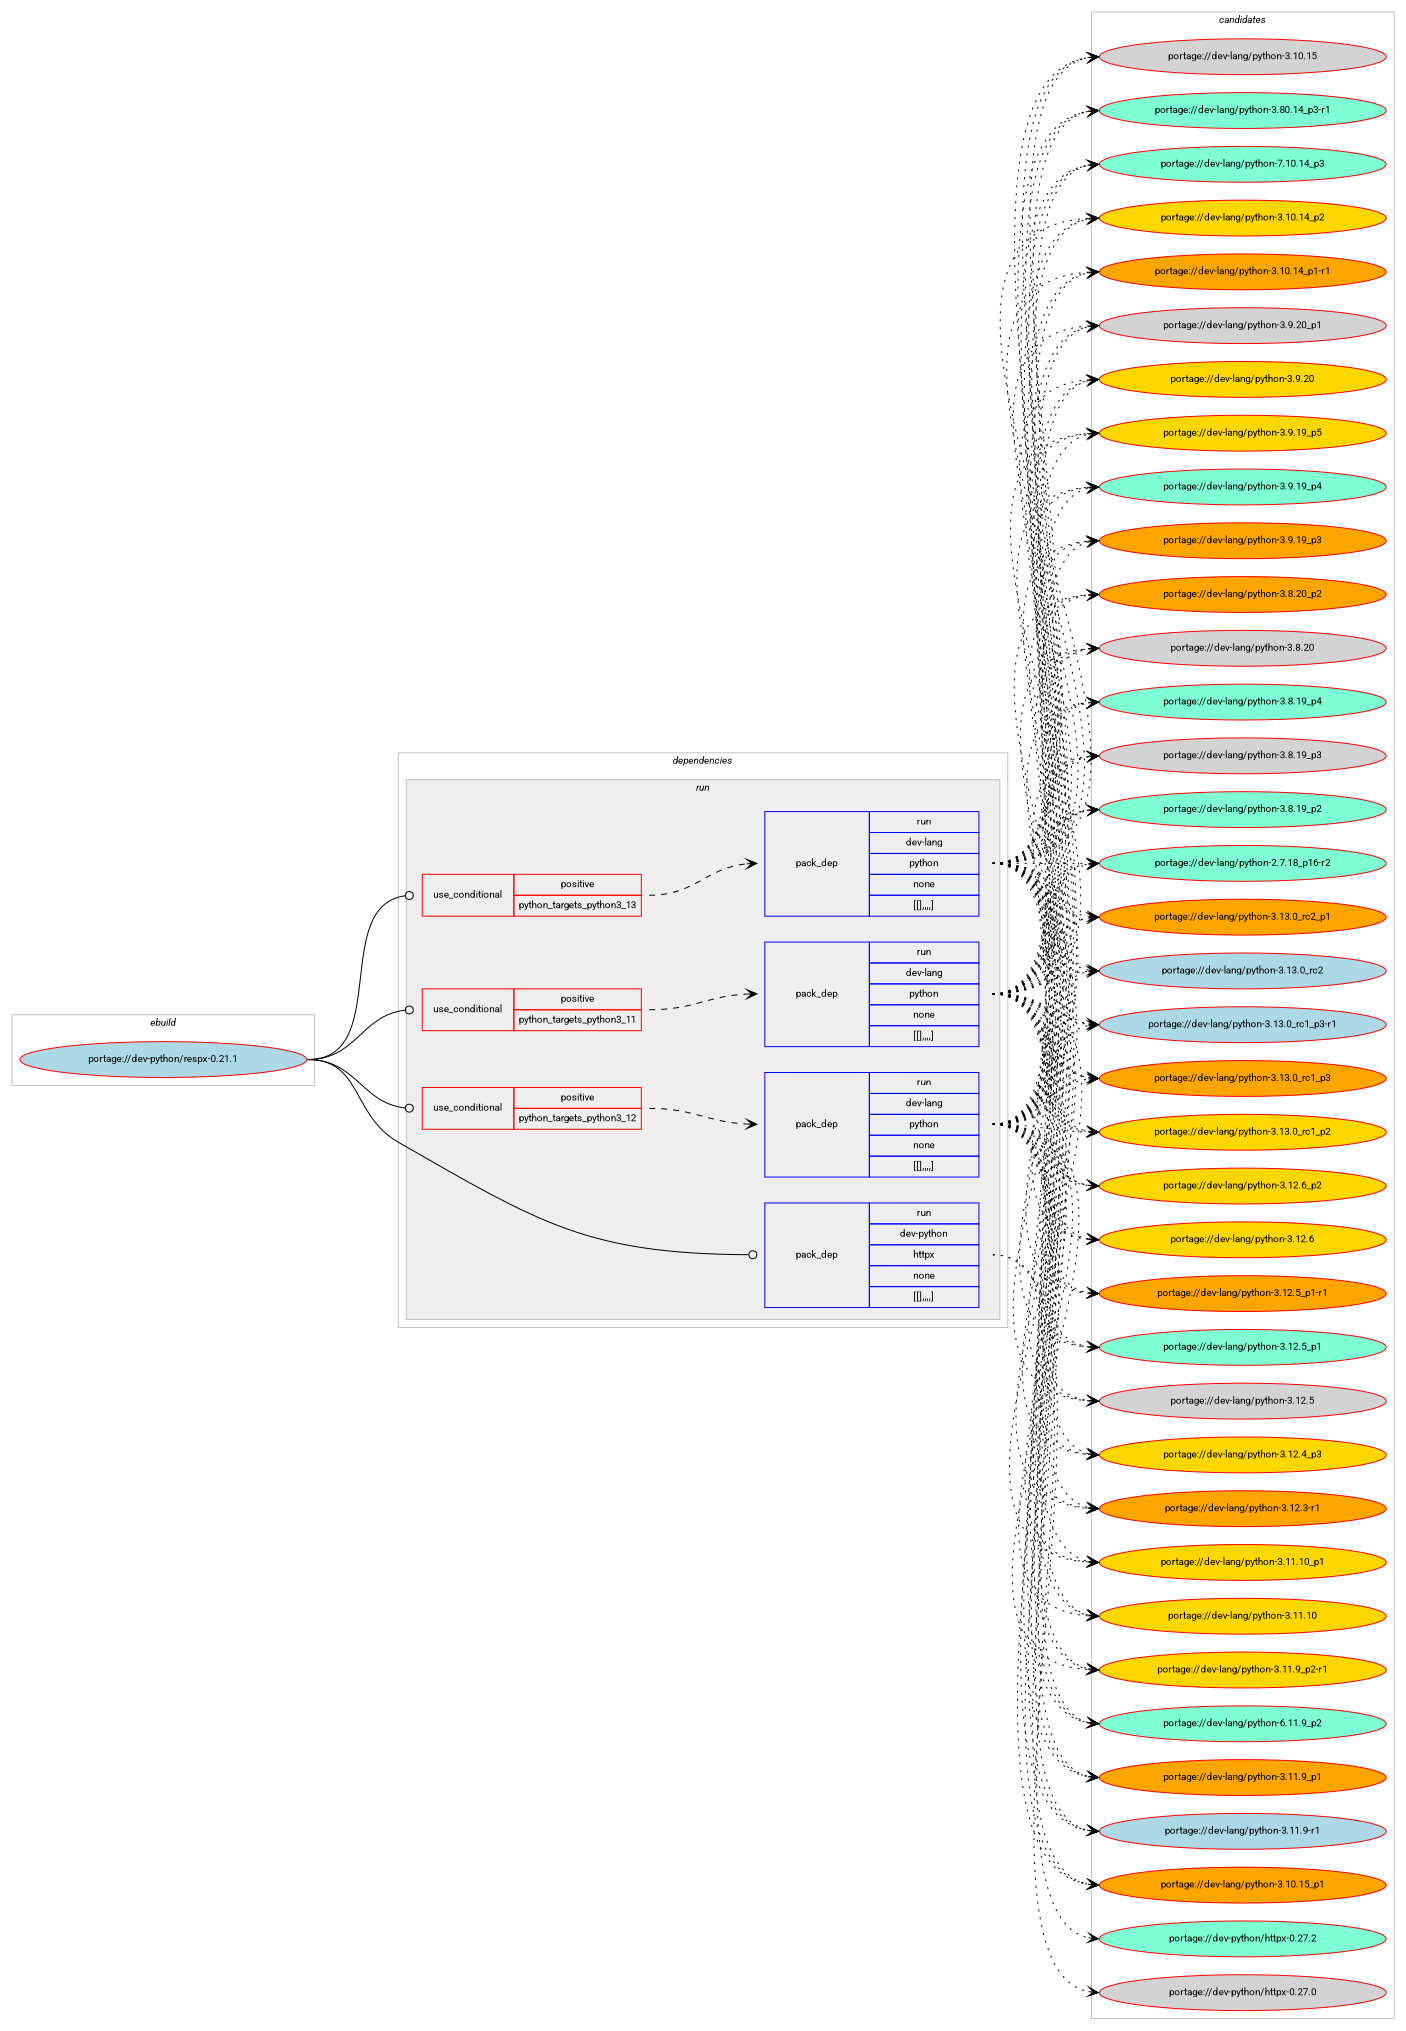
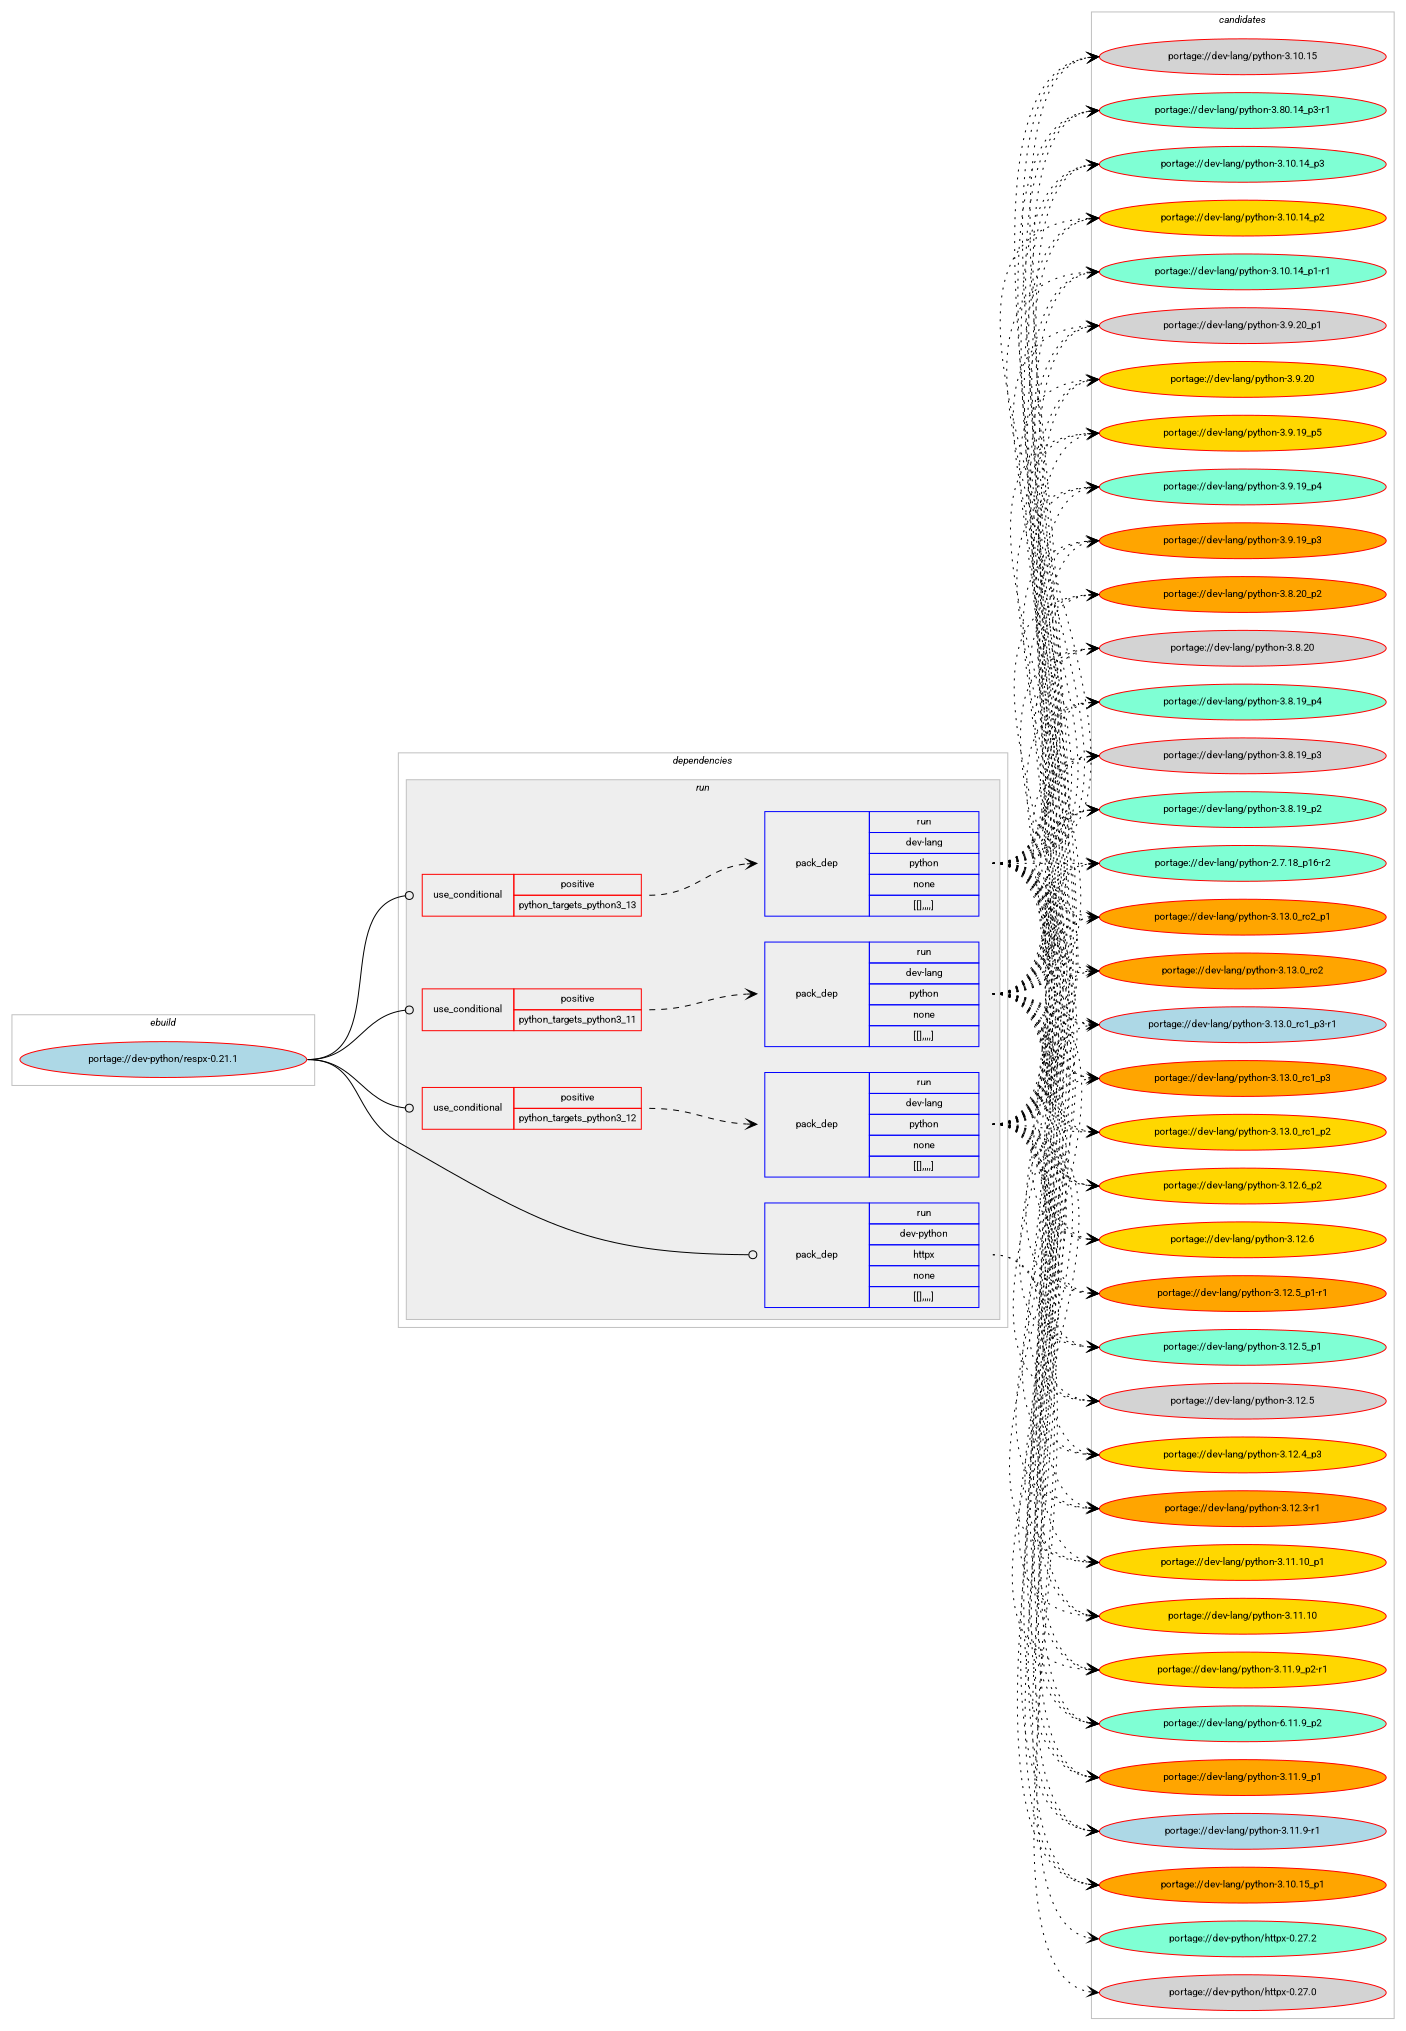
(1243, 164) -> (1243, 164)
(1243, 272) -> (1243, 272)
(1243, 971) -> (1243, 971)
